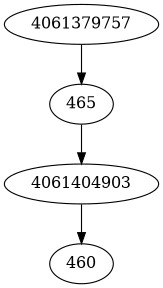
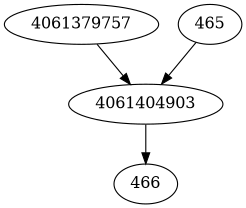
(82, 59) -> (110, 60)
(82, 264) -> (146, 184)
